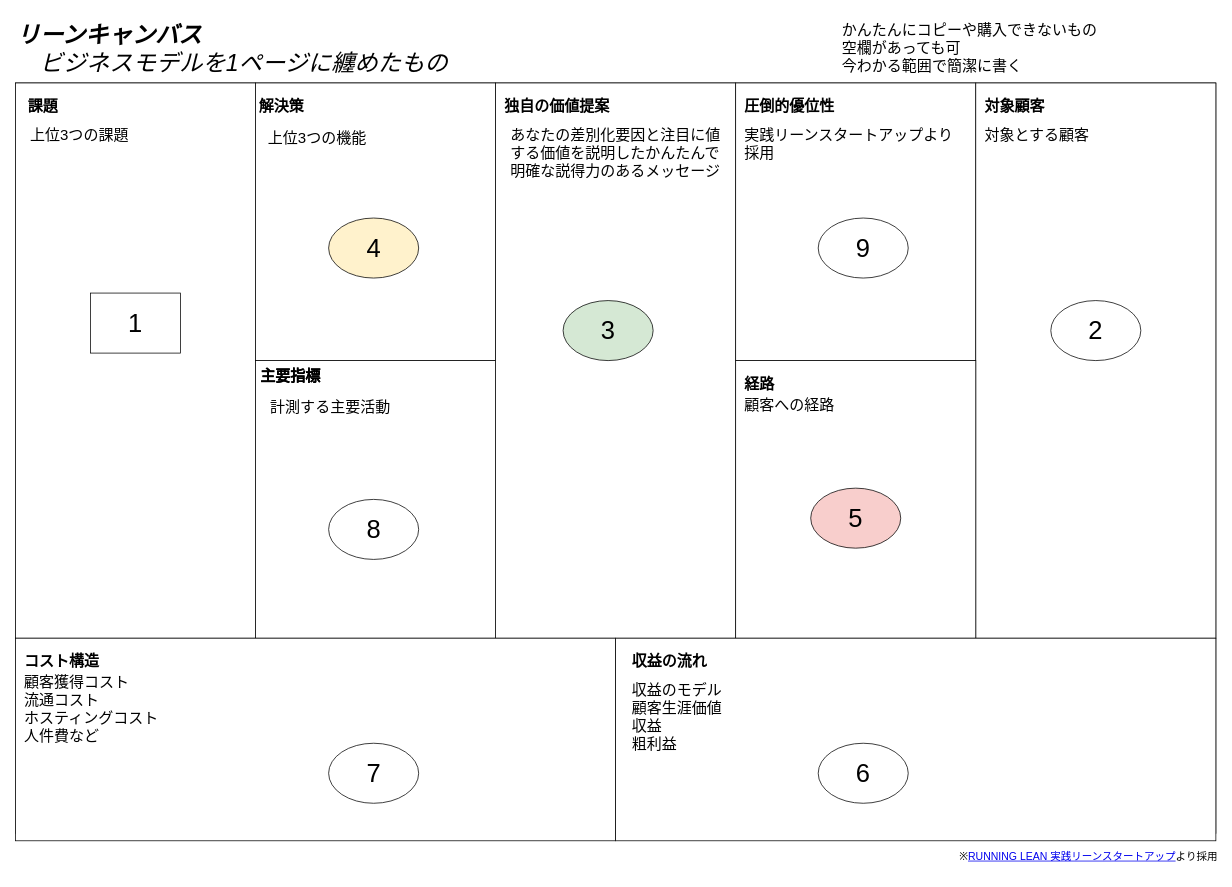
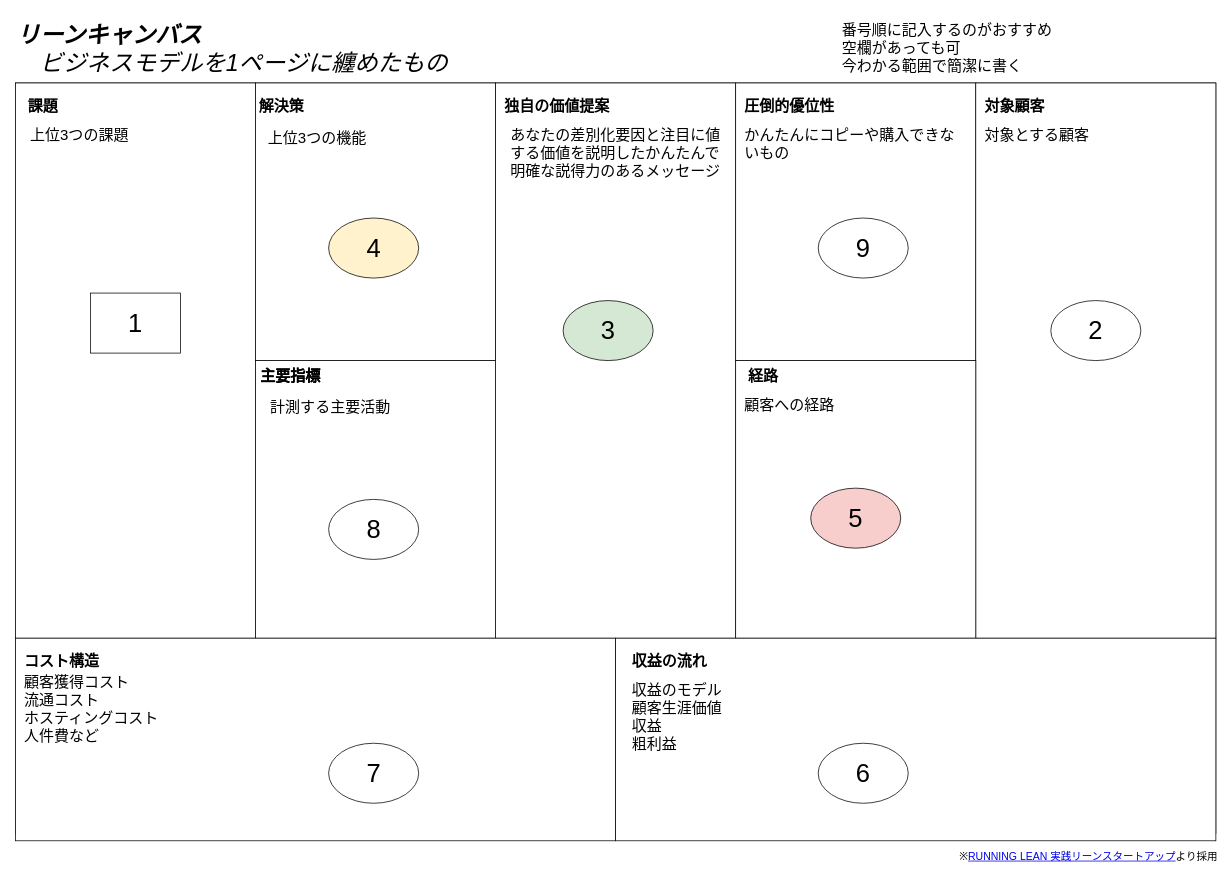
(969, 48) -> (947, 48)
(856, 144) -> (856, 144)
(842, 383) -> (846, 375)
